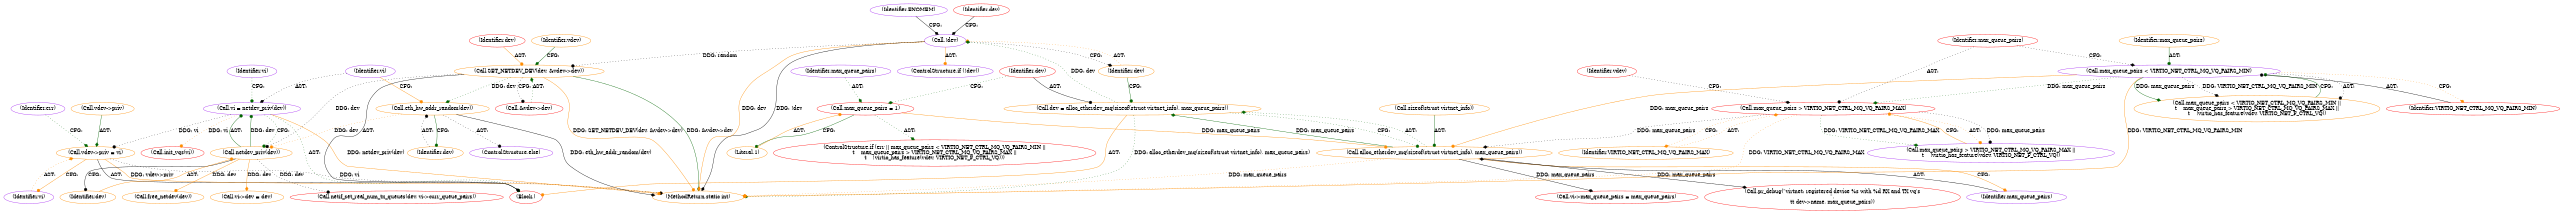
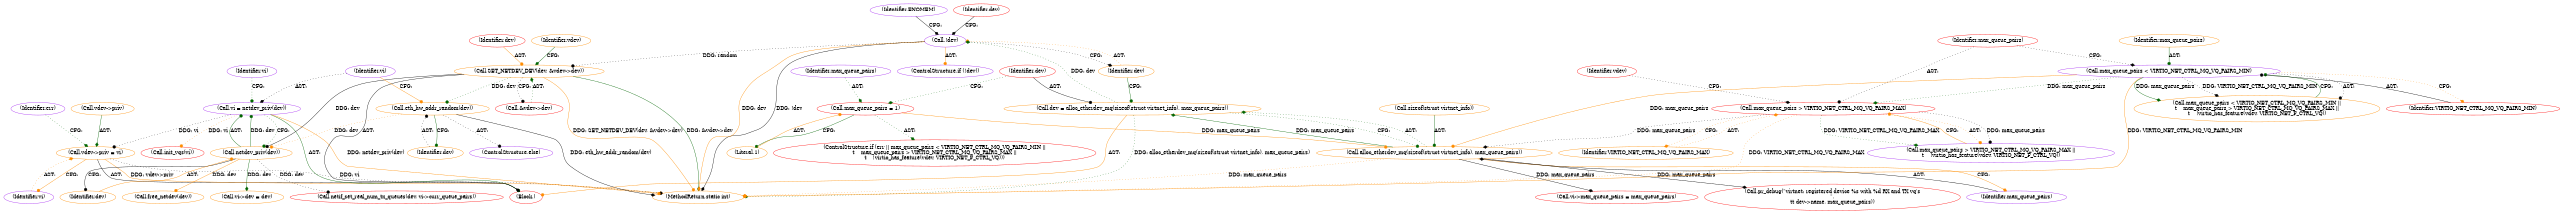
(356, 86) -> (356, 86)
(480, 88) -> (480, 88)
(247, 173) -> (247, 173)
(328, 179) -> (328, 179)
